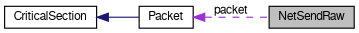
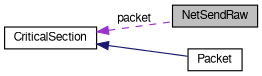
(237, 17) -> (140, 26)
